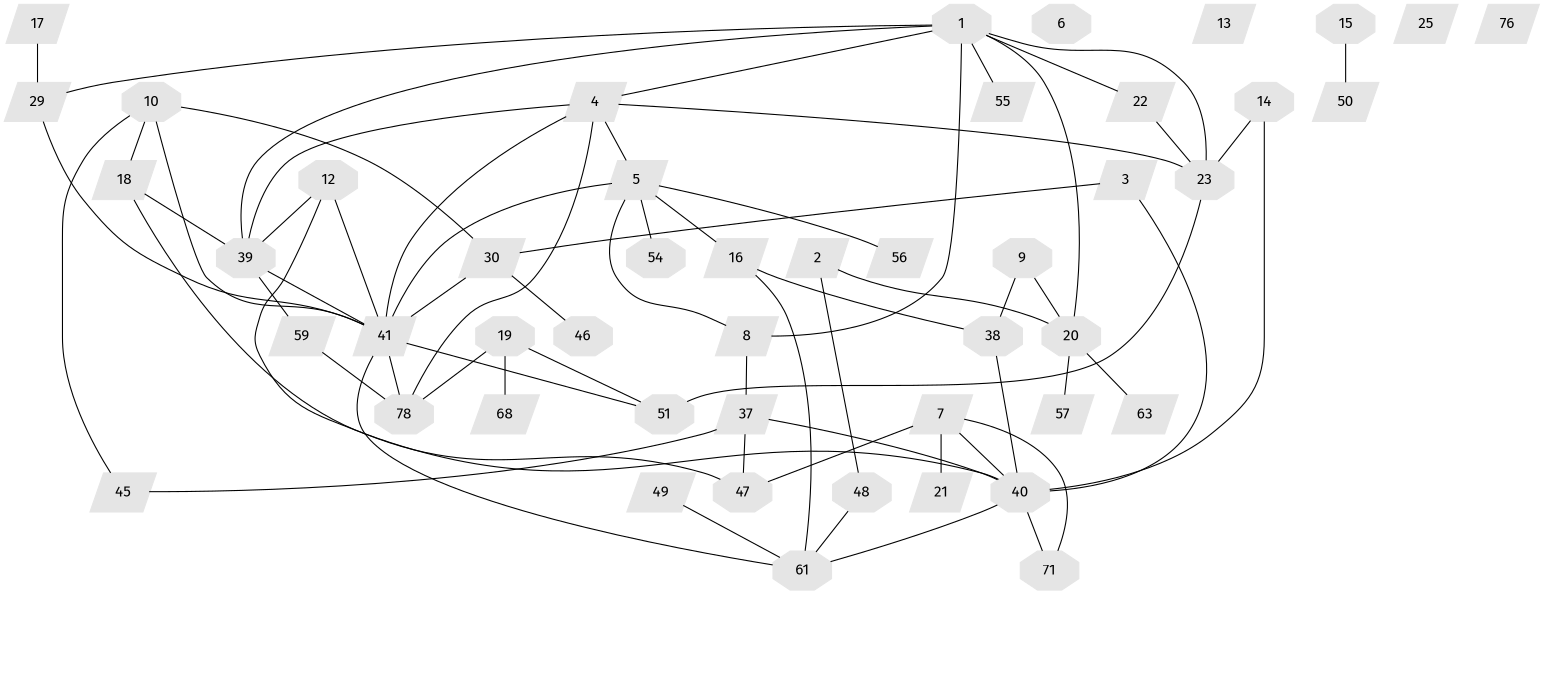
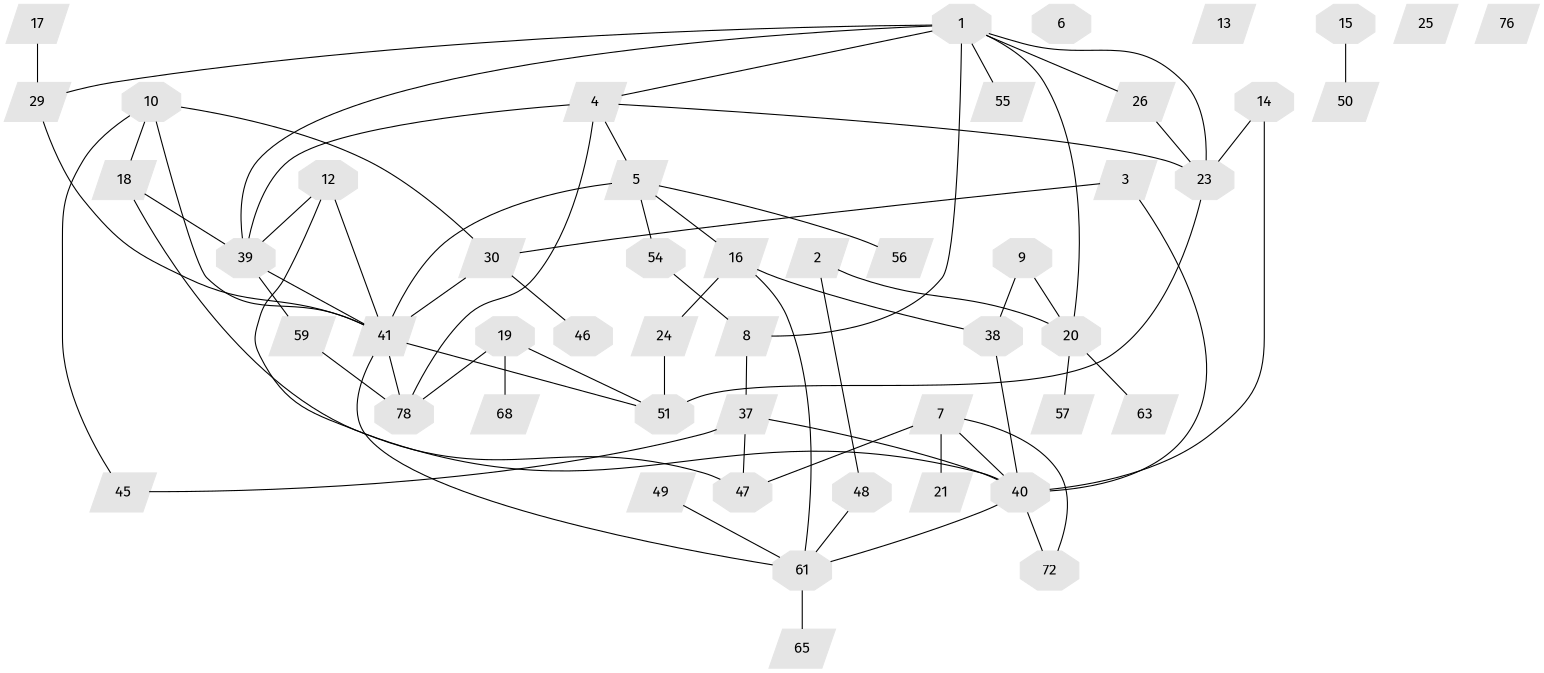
(1141, 102) -> (1141, 102)
(450, 195) -> none
(630, 293) -> (695, 292)
none -> (664, 336)
(1050, 571) -> (1050, 571)
none -> (802, 649)
